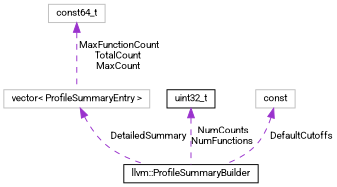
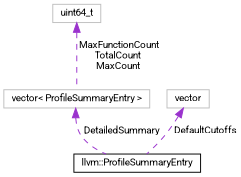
(77, 13) -> (77, 13)
(191, 99) -> none
(275, 99) -> (188, 99)
(191, 174) -> (137, 163)
